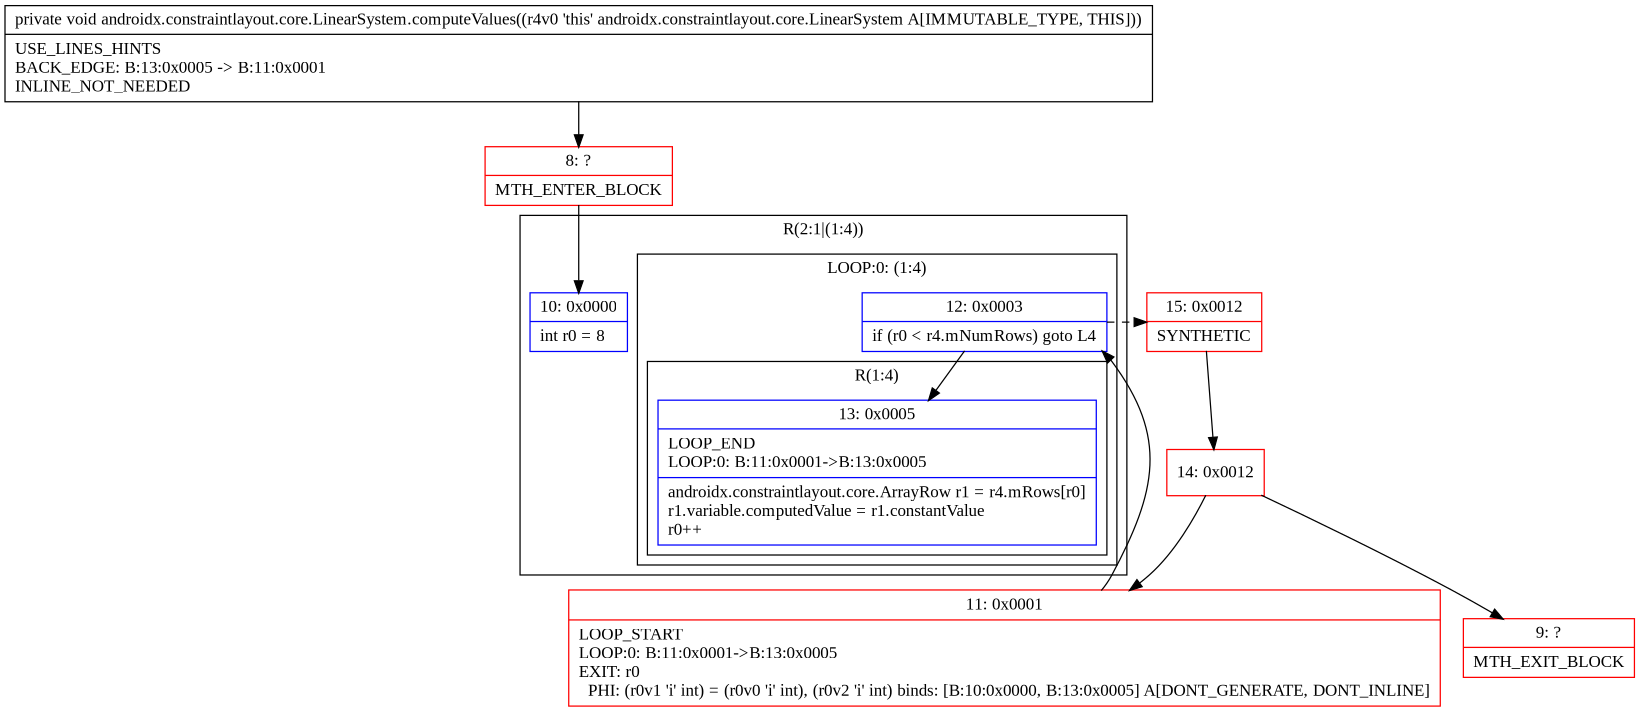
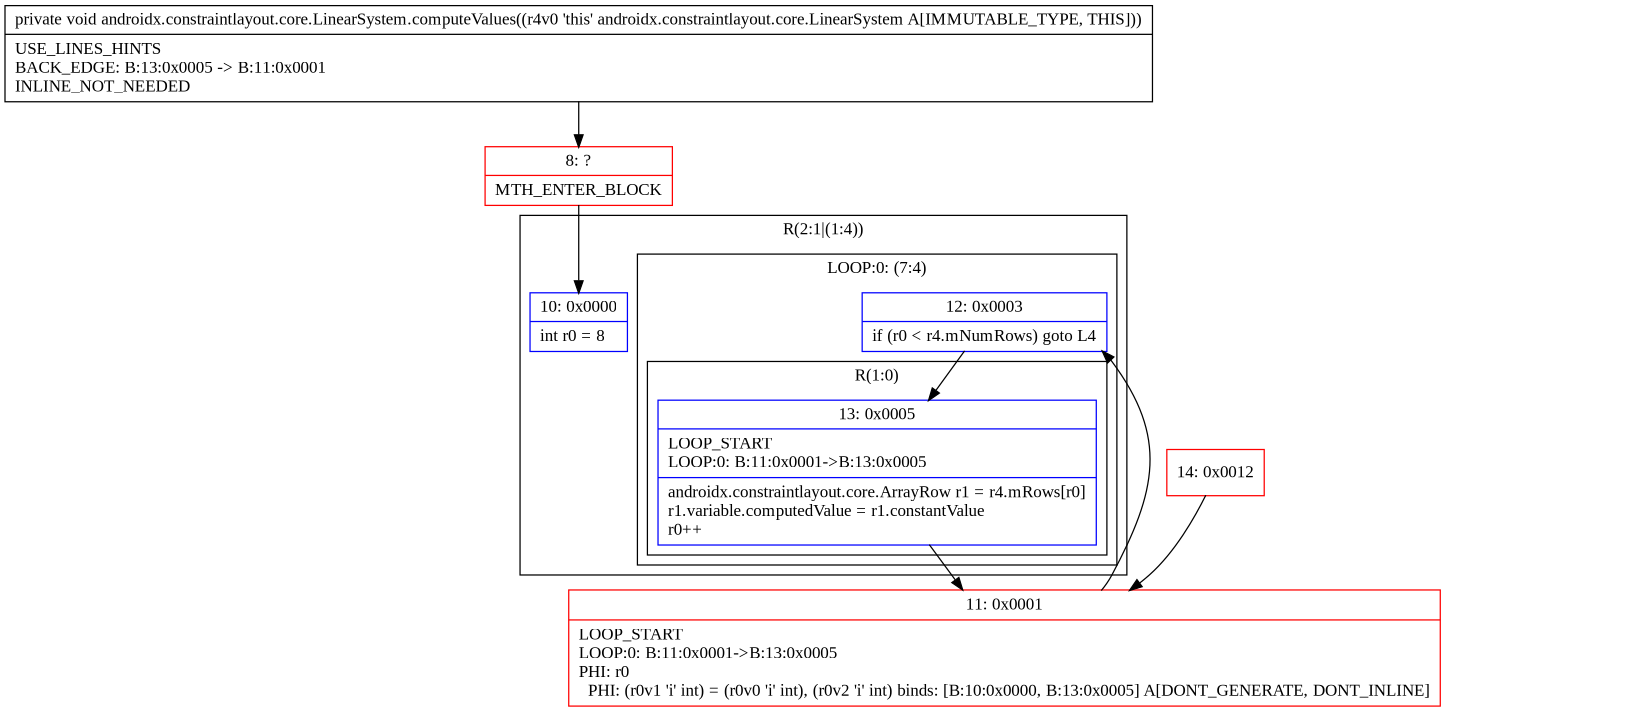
(877, 268) -> (877, 268)
(1204, 322) -> none
(877, 376) -> (877, 376)
(712, 443) -> (720, 443)
none -> (942, 562)
(1549, 648) -> none
(612, 672) -> (607, 672)
